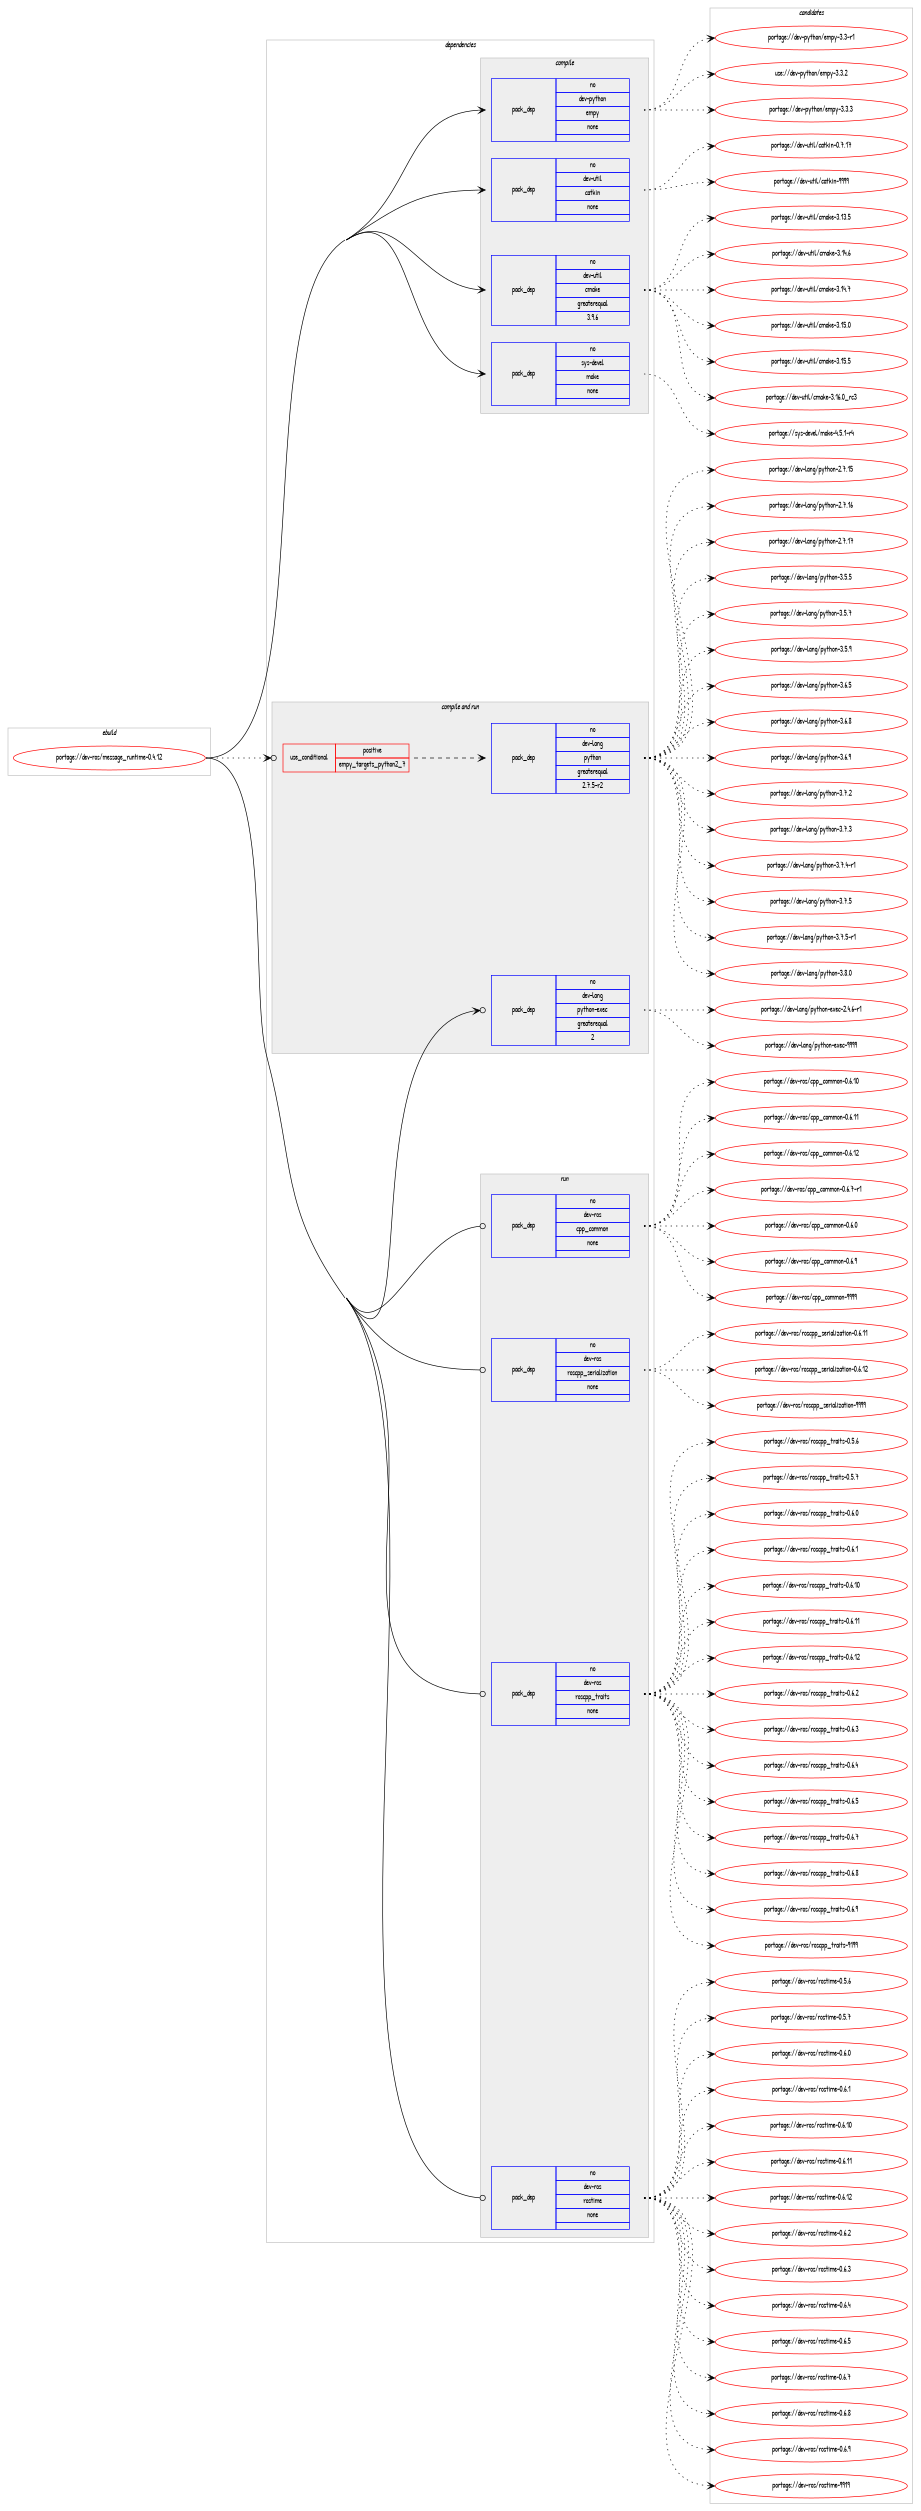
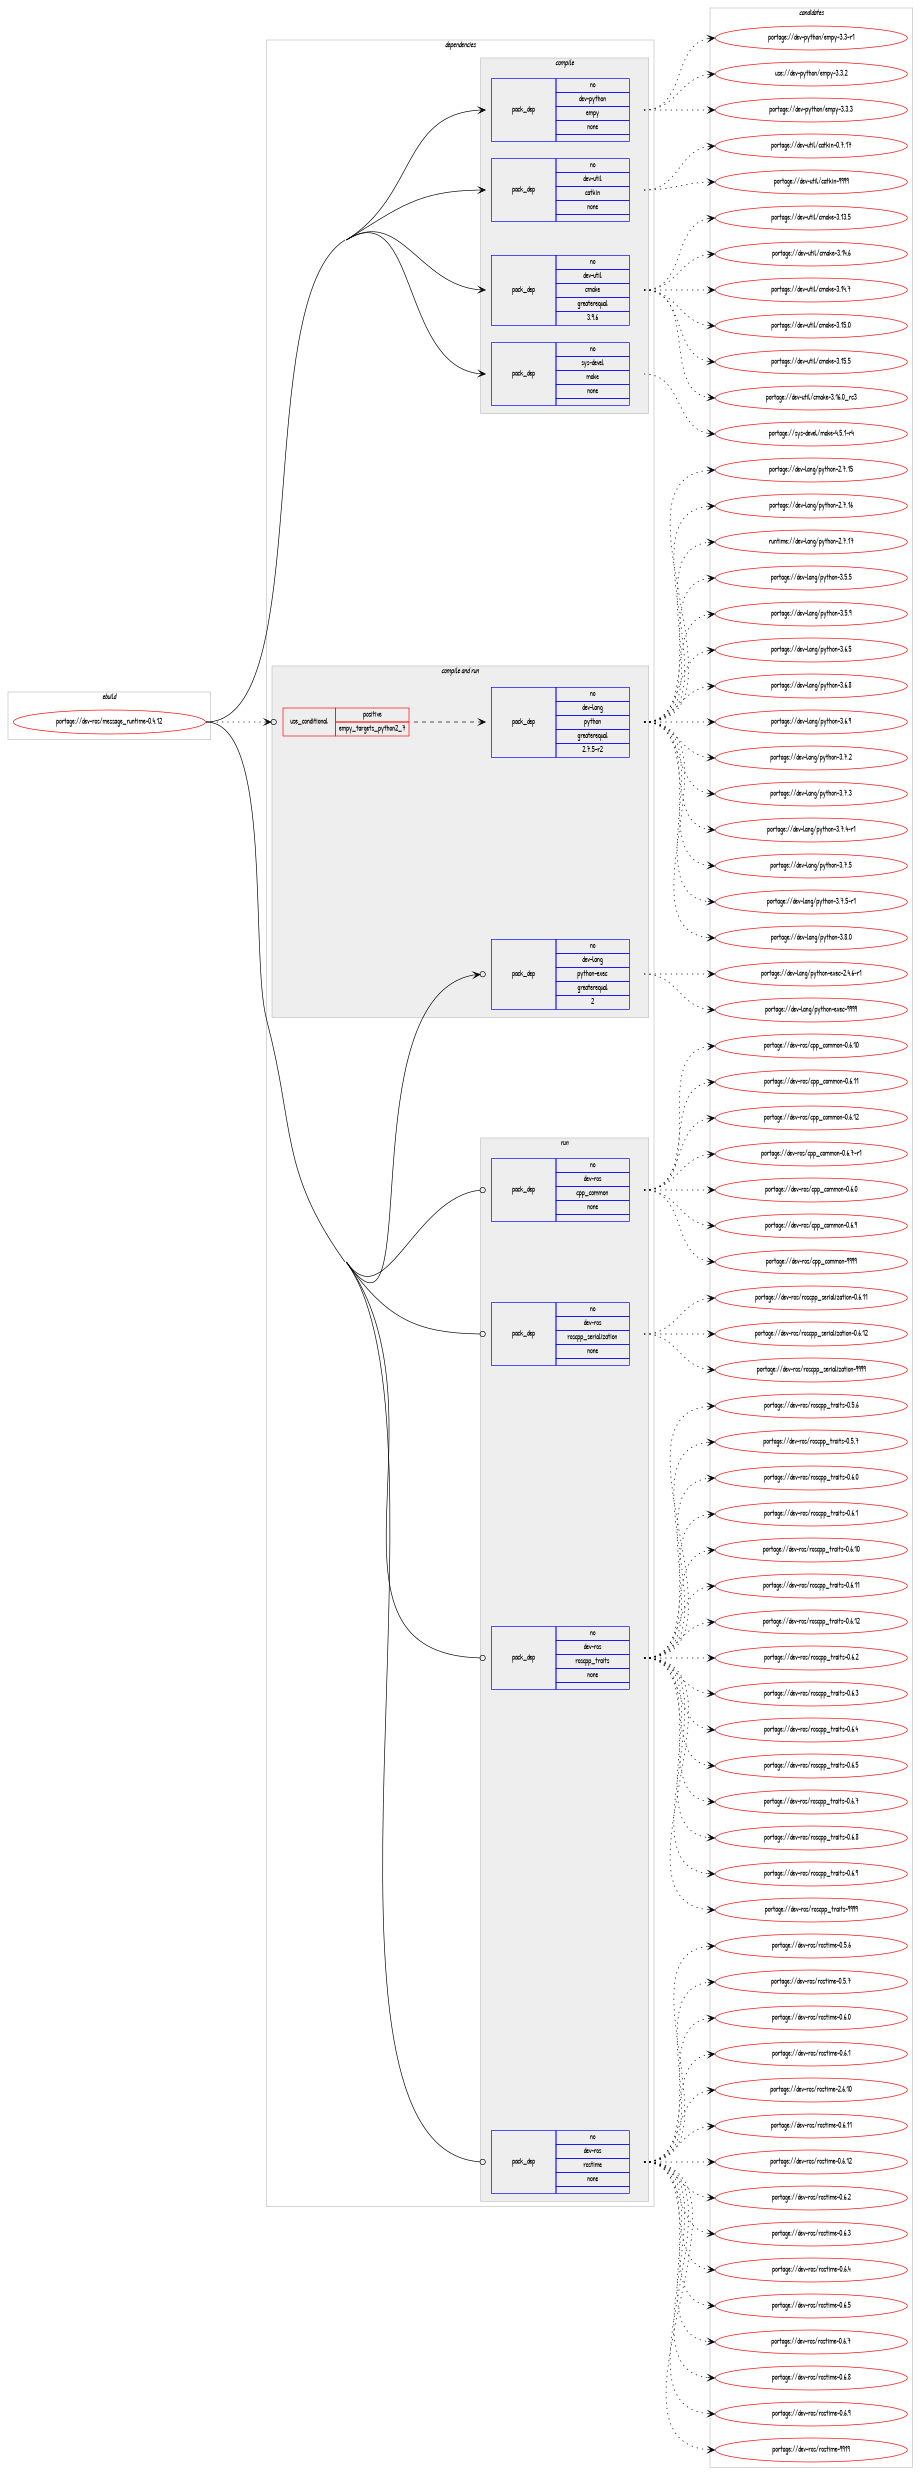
(811, 542) -> (811, 542)
(811, 614) -> none
(811, 1946) -> (811, 1910)
(811, 2126) -> (811, 2090)
